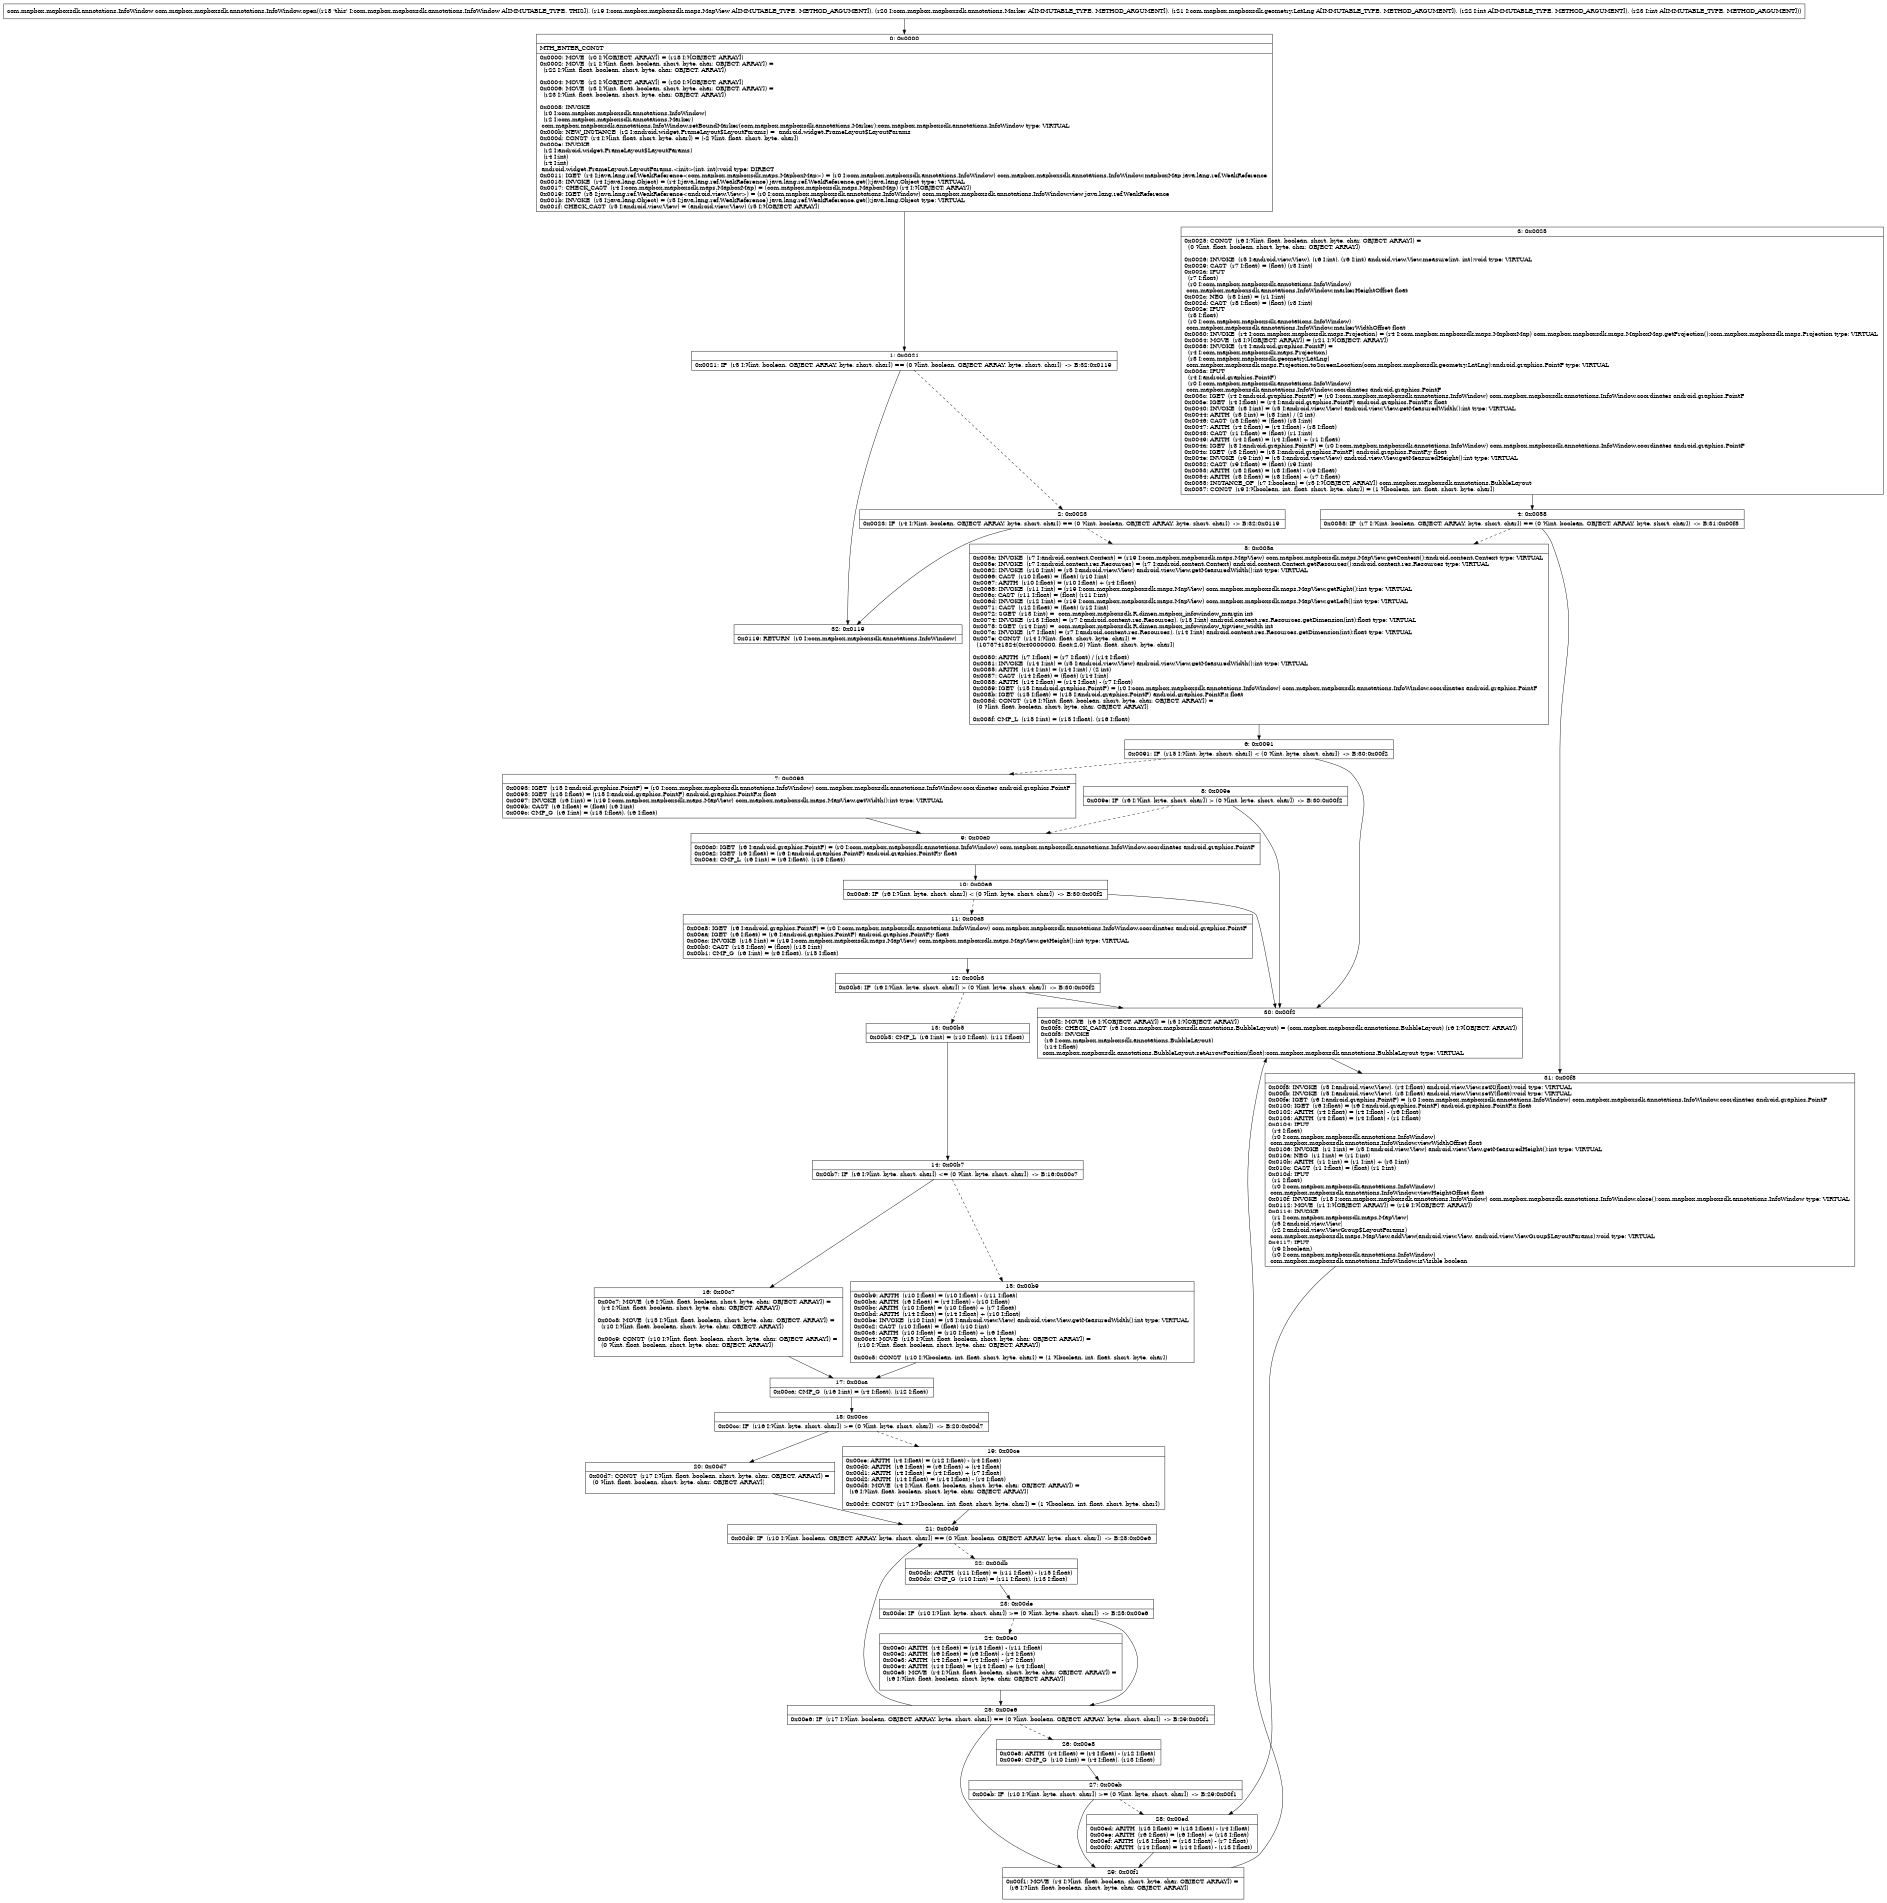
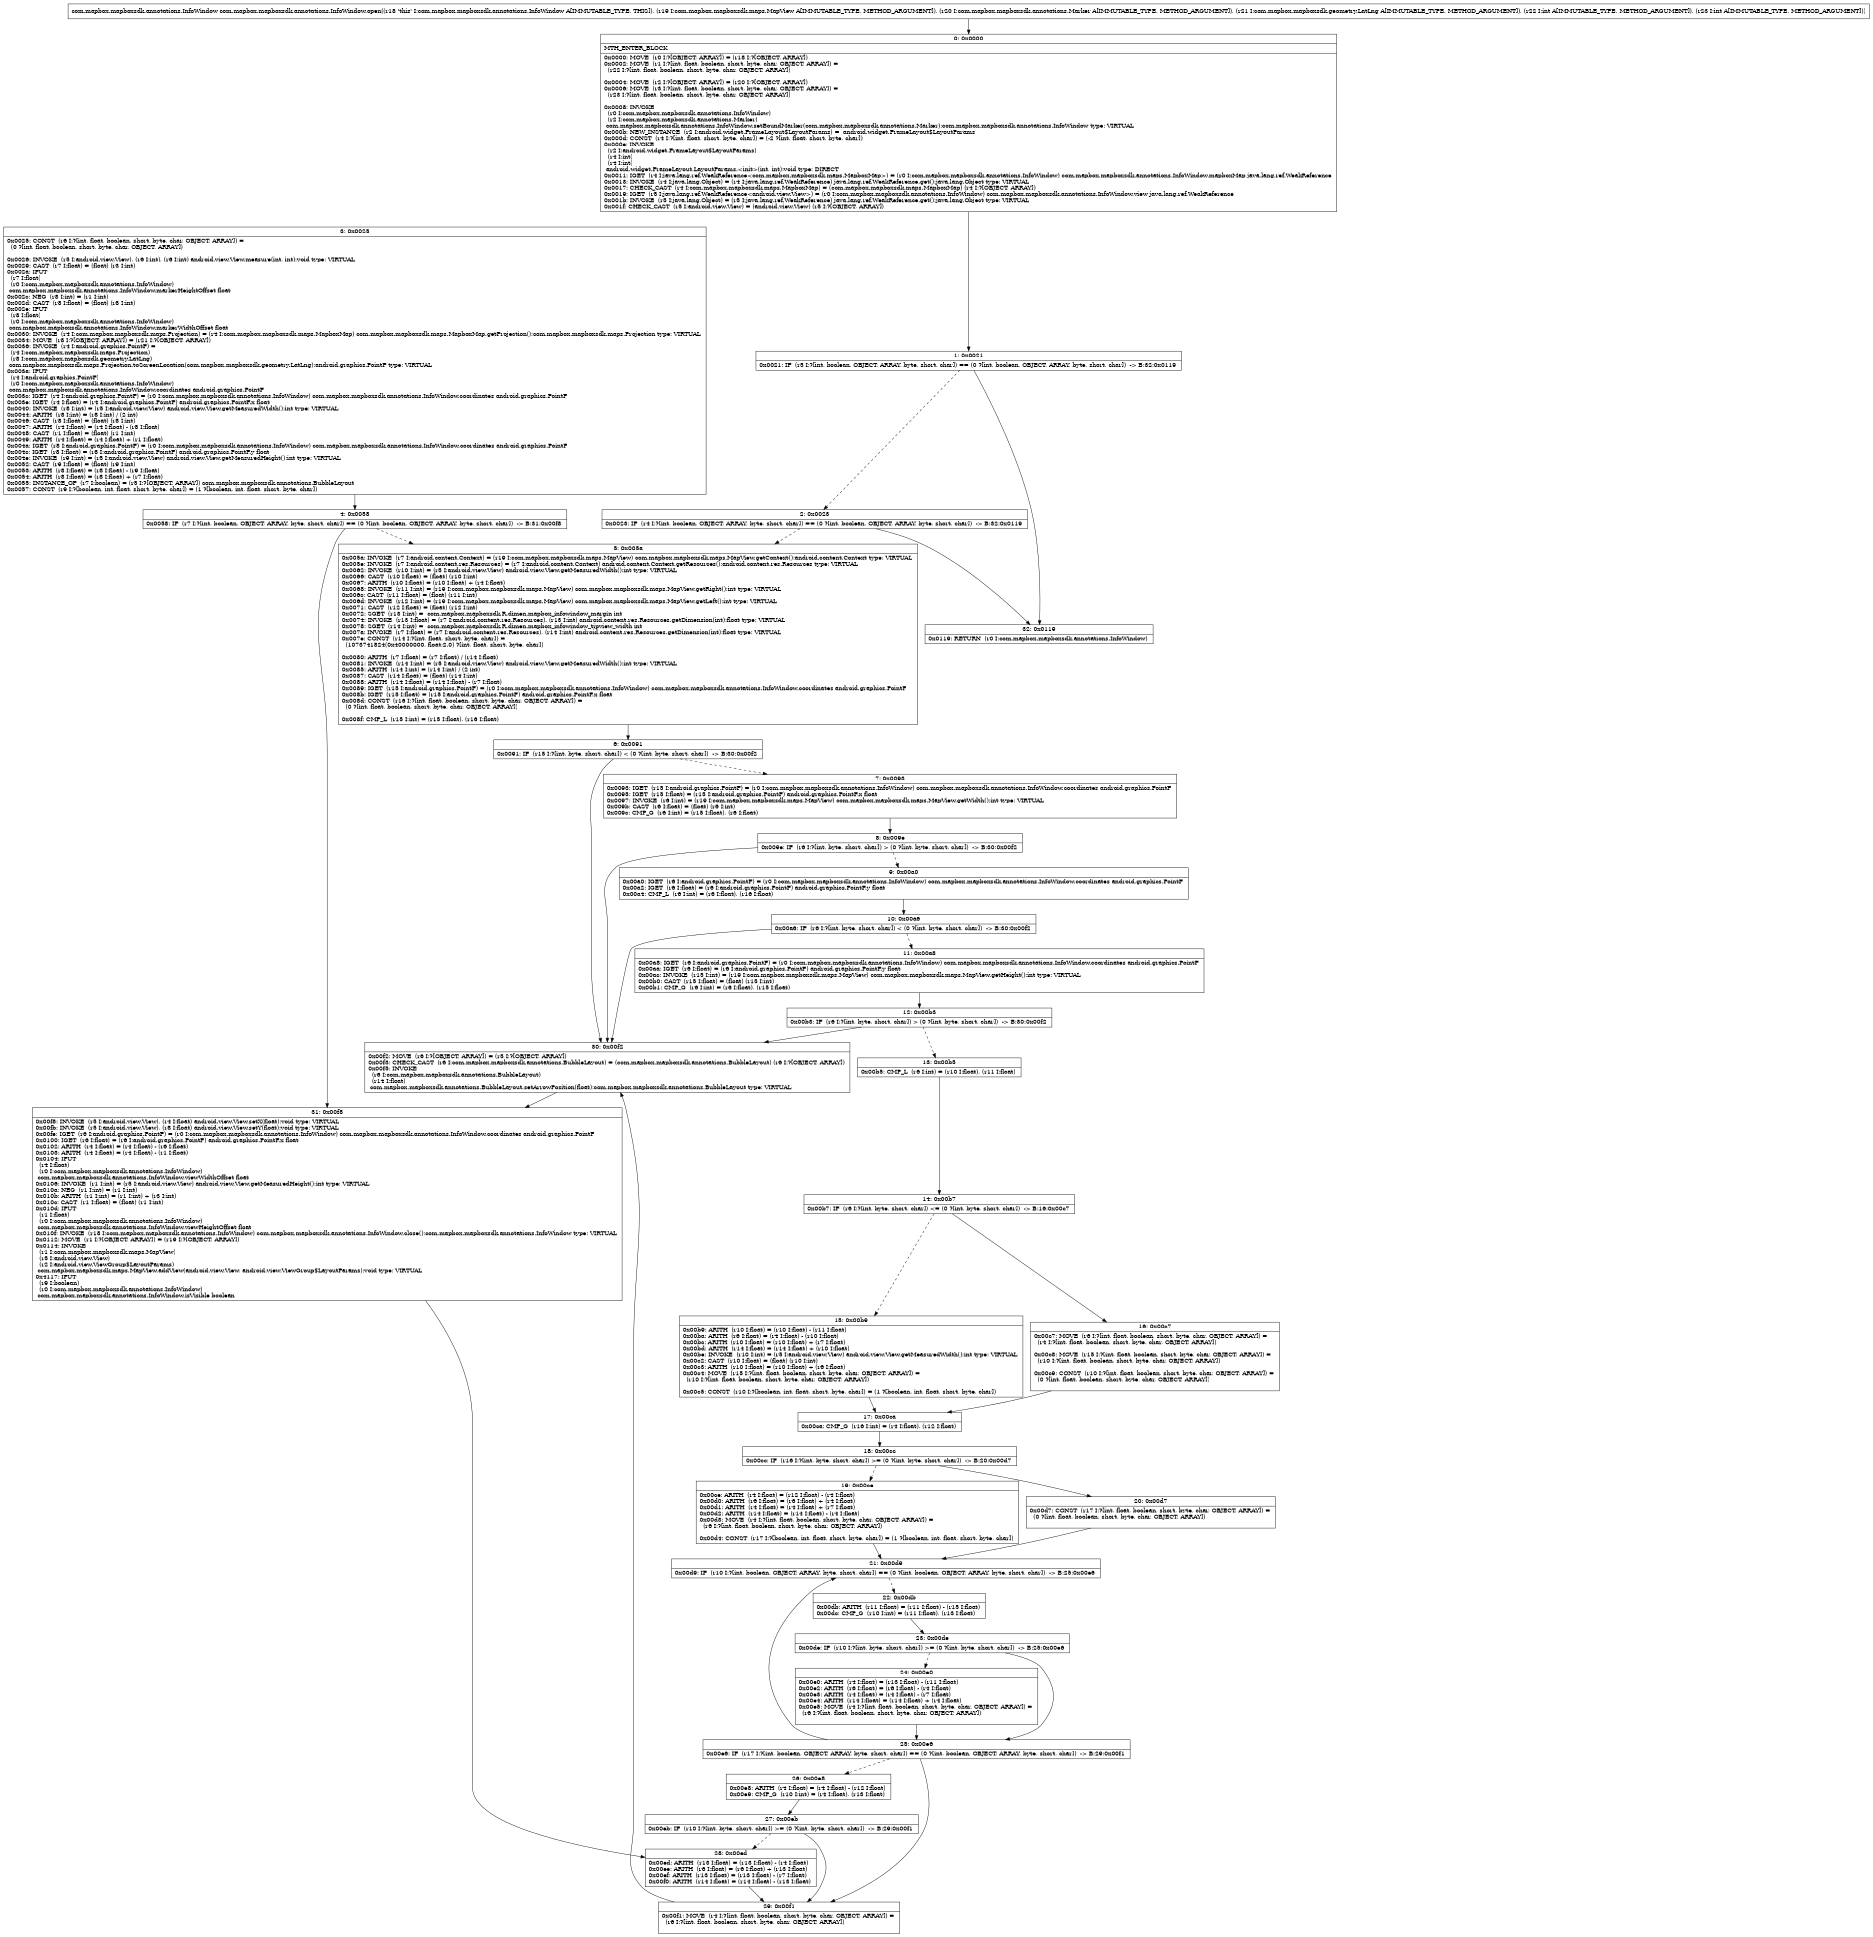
(572, 48) -> (636, 48)
(891, 825) -> (890, 824)
